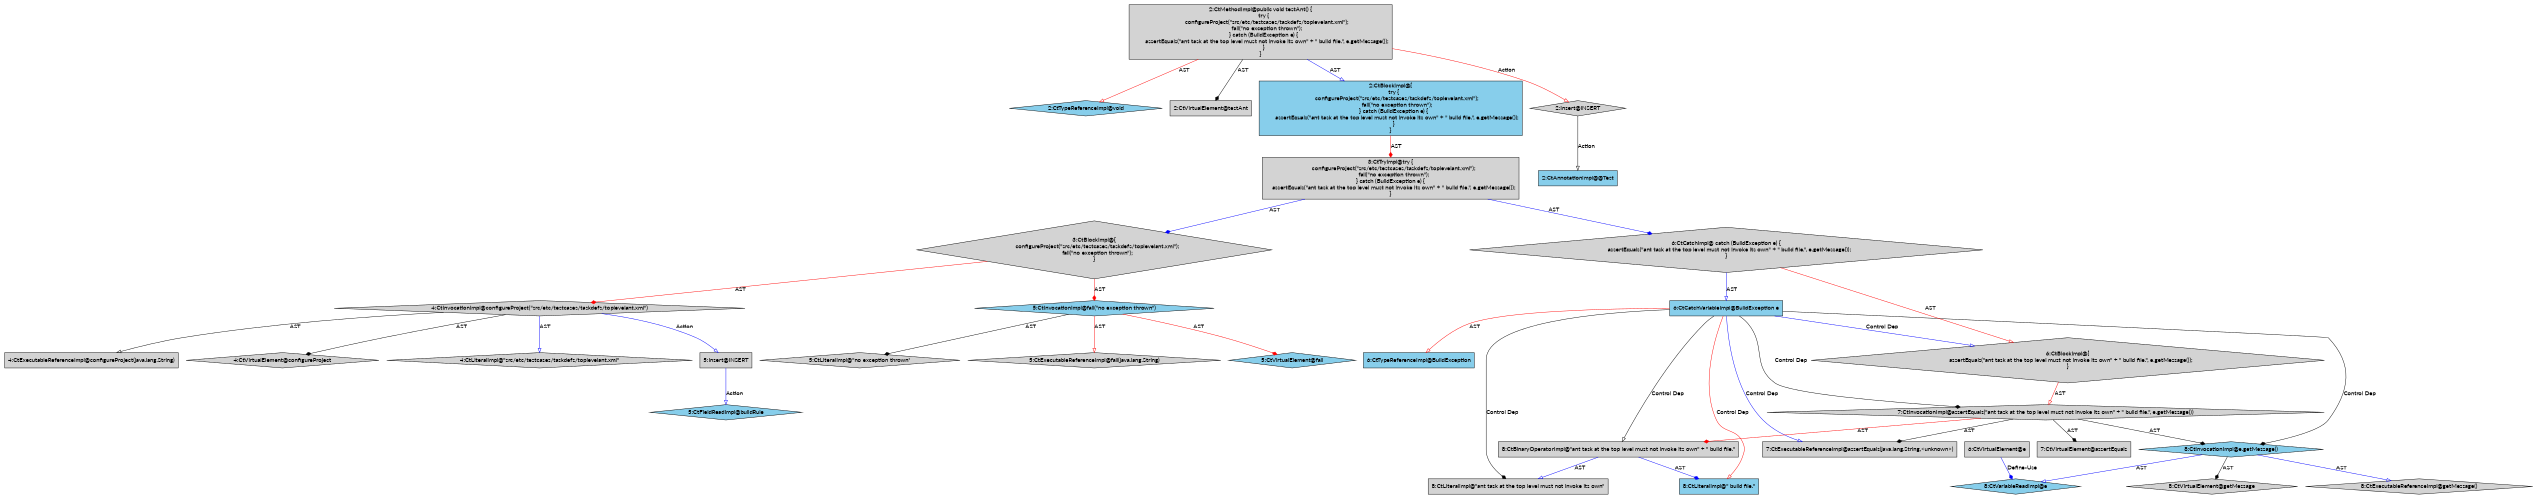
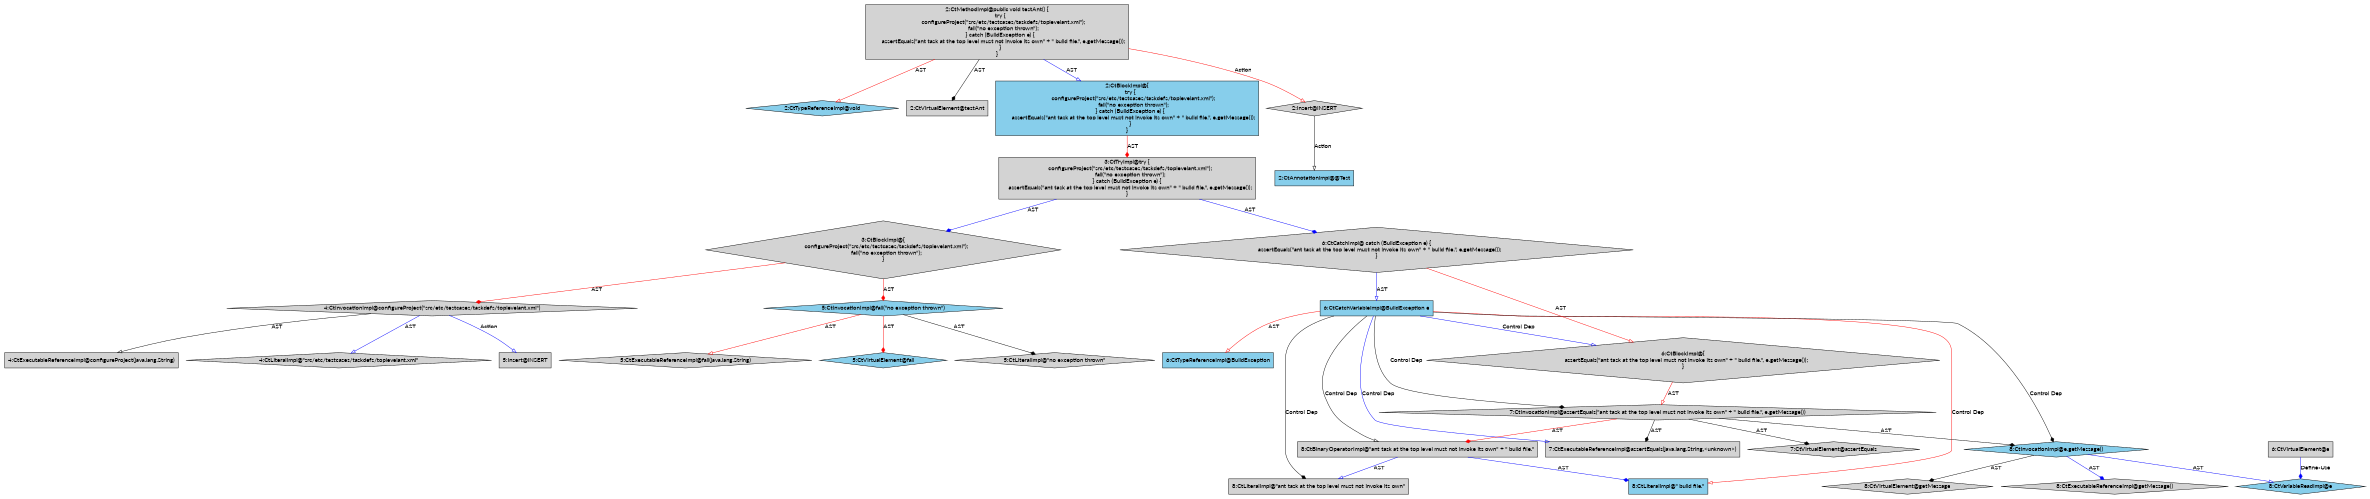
(282, 360) -> none
(726, 412) -> none
(2084, 449) -> (1834, 449)
(2322, 467) -> (2083, 467)
